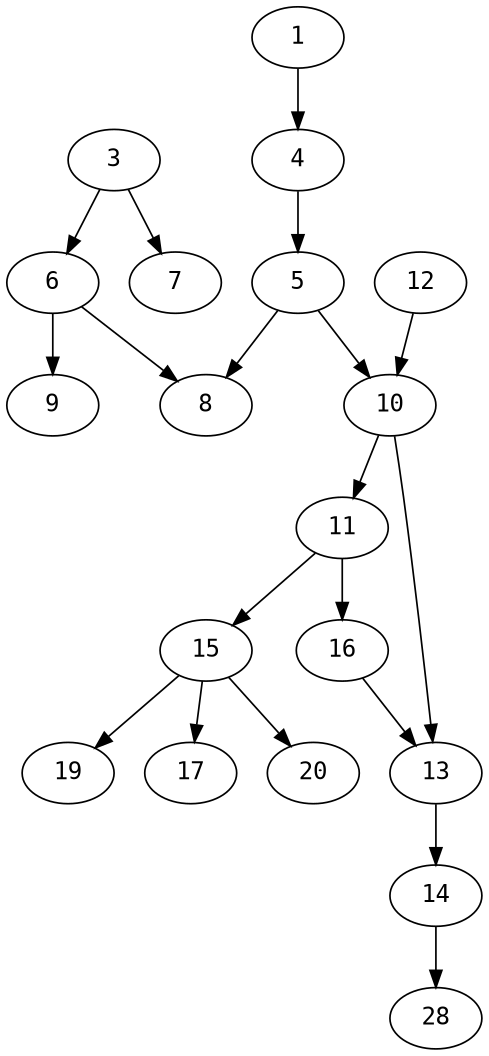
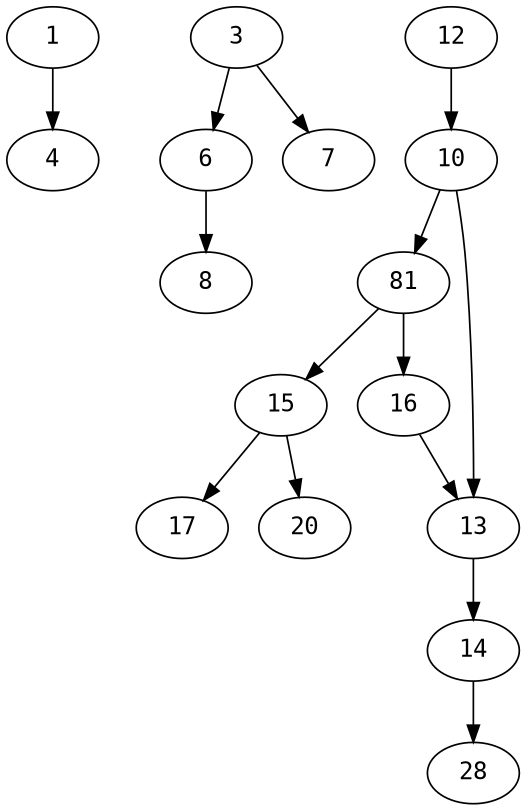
(298, 283) -> none
(53, 405) -> none
(342, 528) -> (404, 283)
(68, 773) -> none
